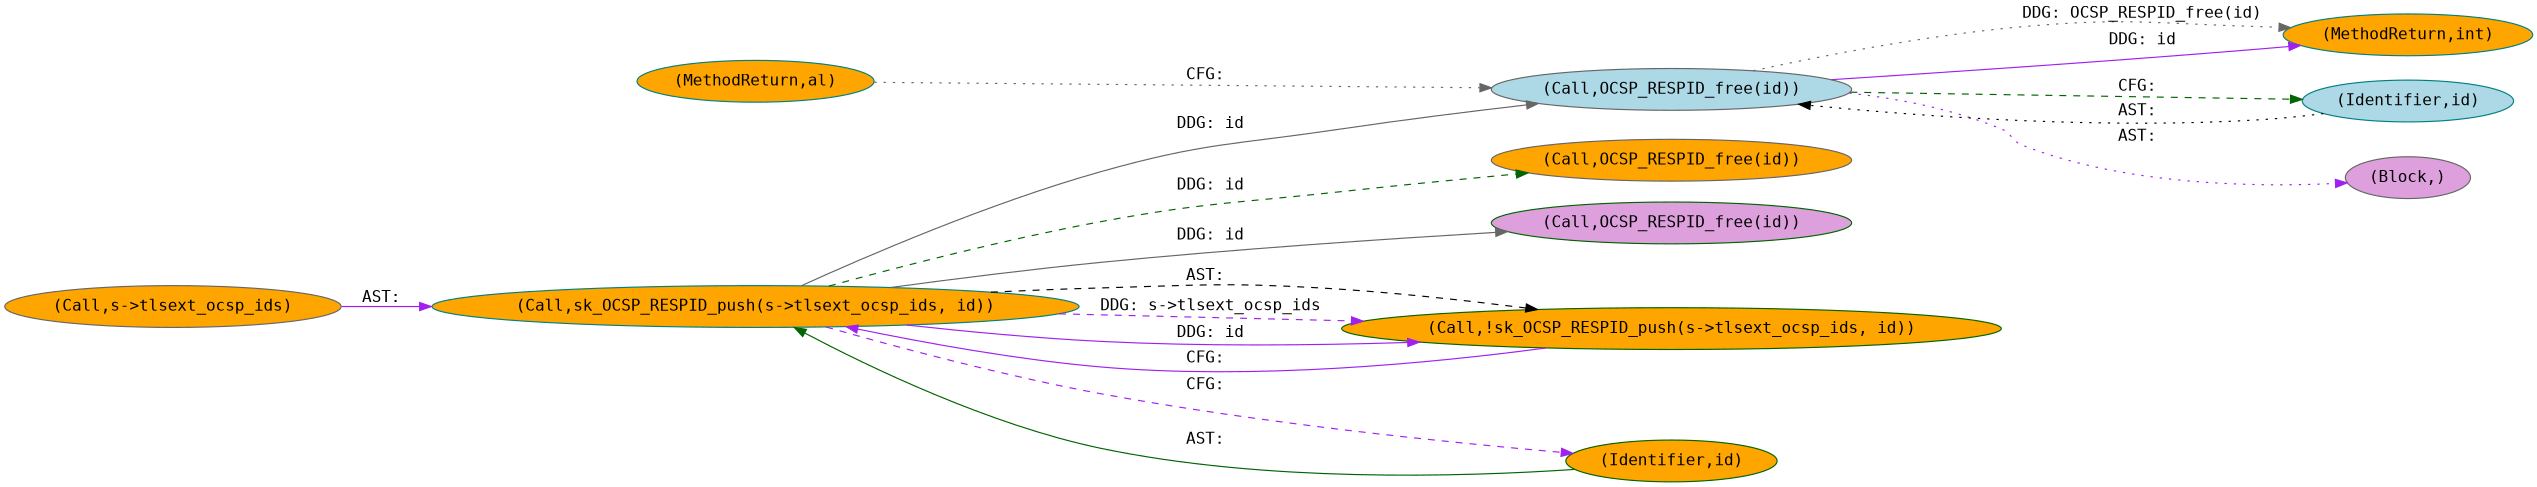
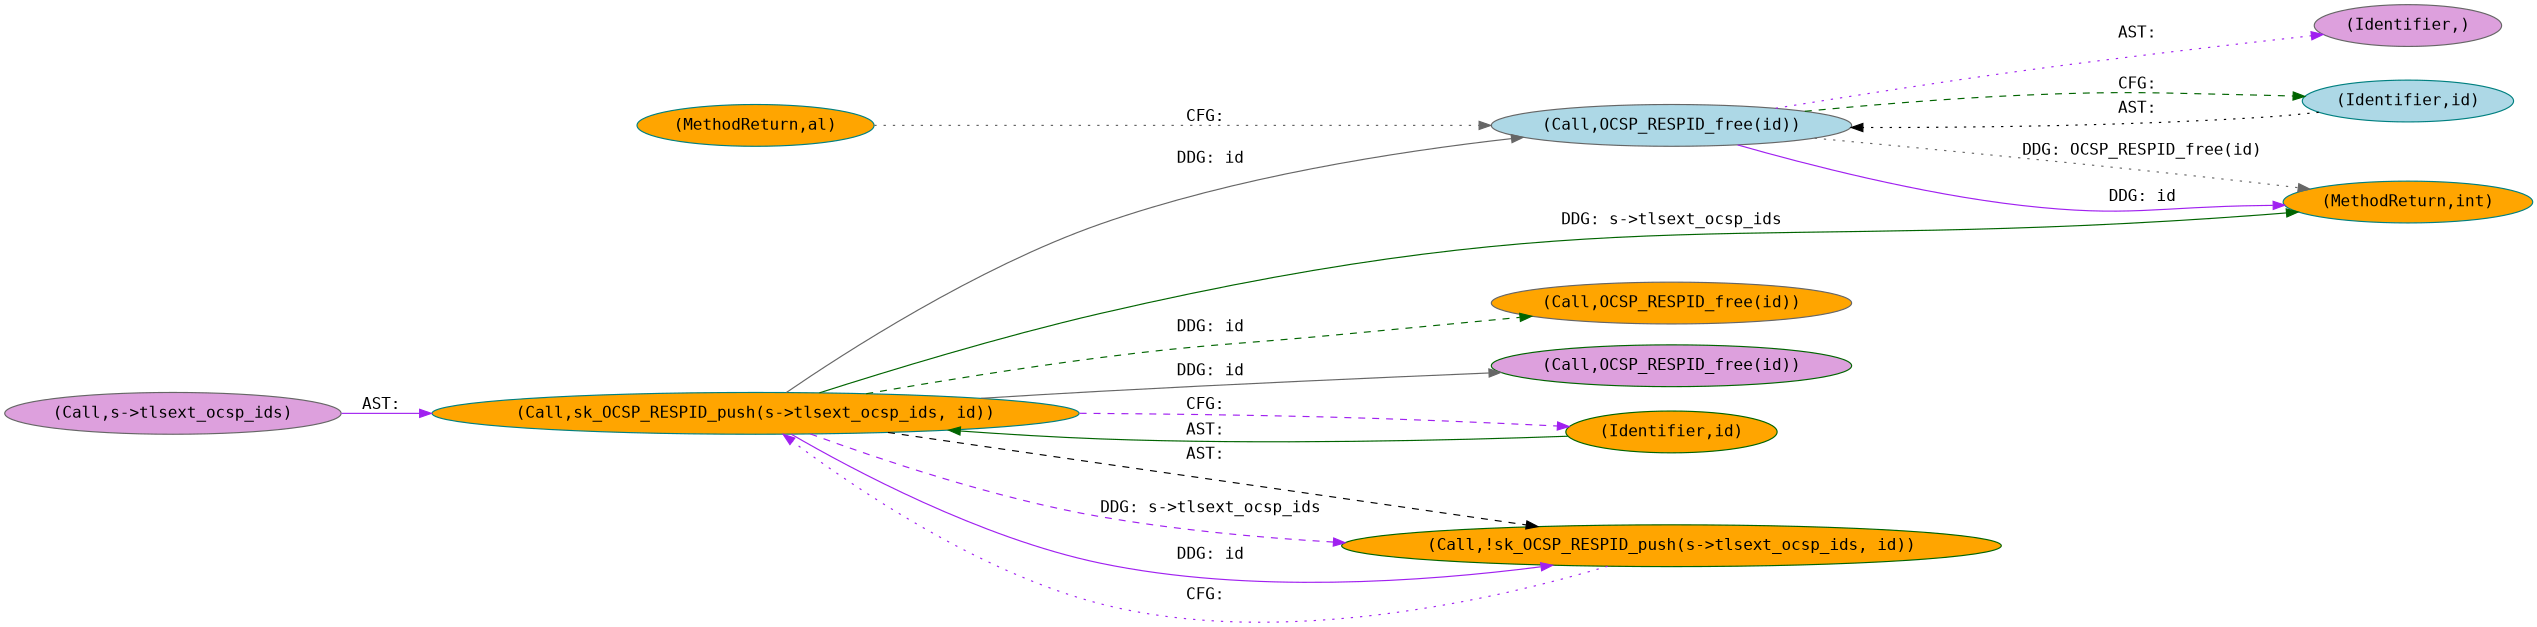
(2408, 178) -> (2408, 26)
none -> (1545, 242)
(173, 307) -> (173, 413)
(1201, 371) -> (1181, 618)
